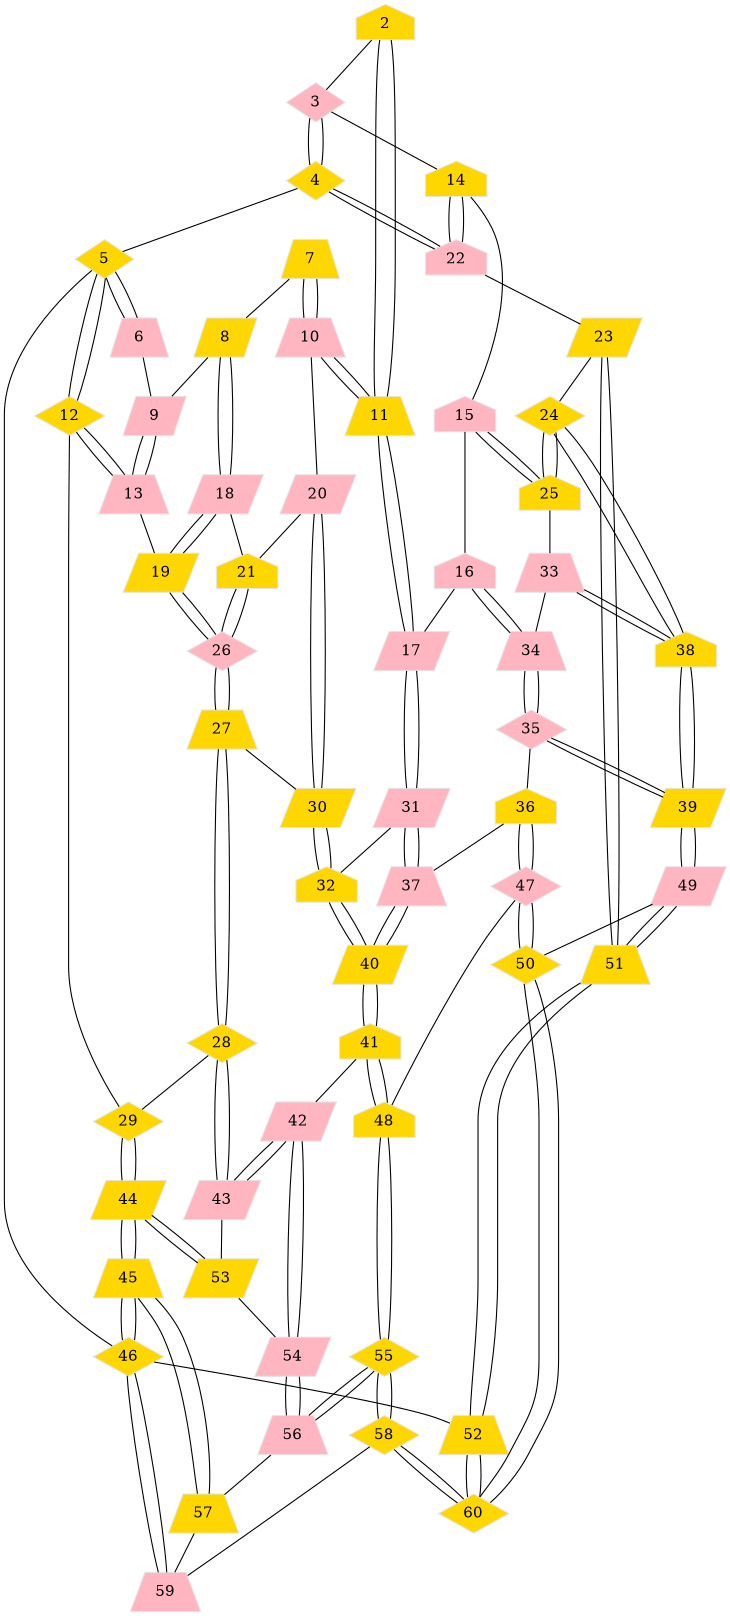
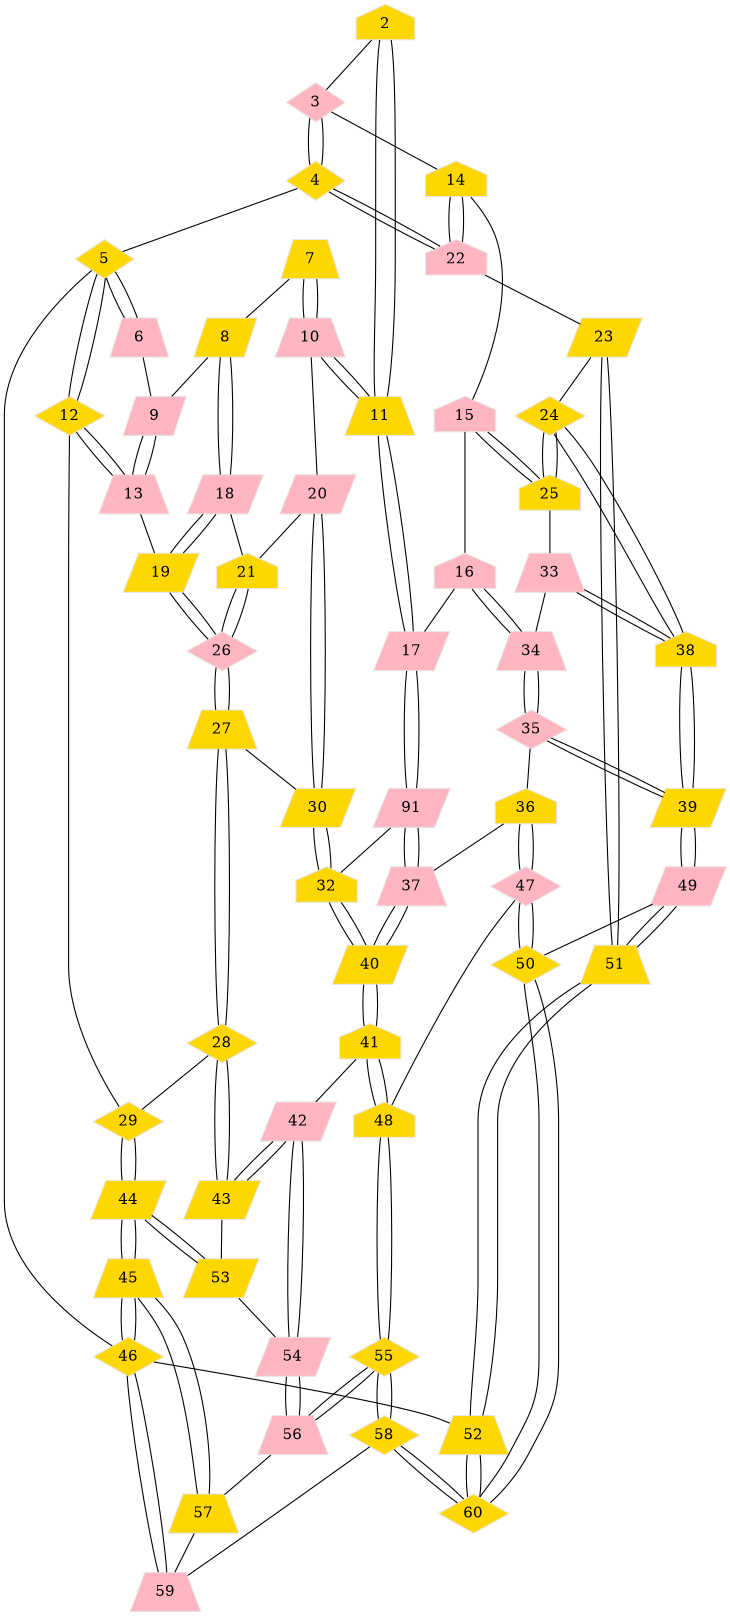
(412, 808) -> (412, 808)
(222, 1200) -> (222, 1200)
